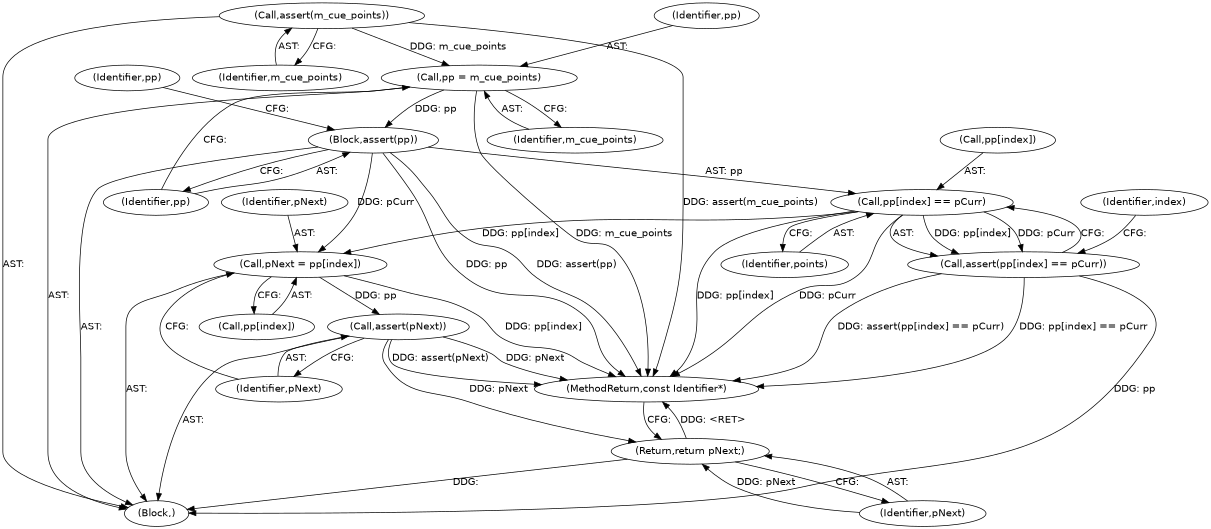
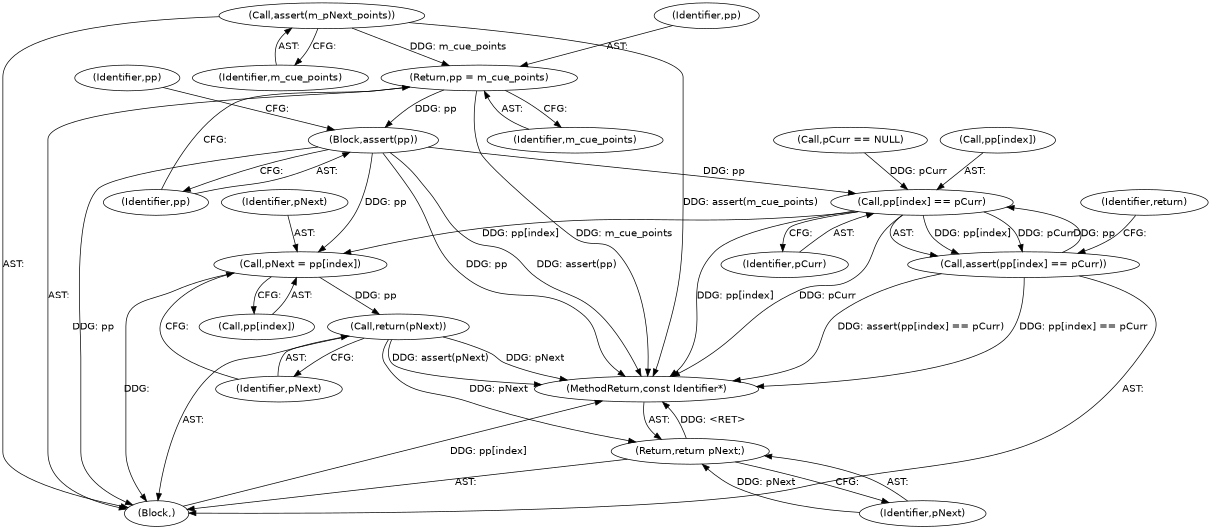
(322, 16) -> (322, 16)
(479, 78) -> (479, 78)
none -> (850, 140)
(724, 171) -> (724, 171)
(386, 202) -> (386, 202)
(1144, 202) -> (1144, 202)
(1094, 234) -> (1094, 234)
(785, 265) -> (785, 265)
(481, 317) -> (389, 455)
(93, 327) -> (93, 327)
(398, 327) -> (398, 327)
(138, 389) -> (138, 389)
(1135, 389) -> (1135, 389)
(661, 420) -> (661, 420)
(467, 482) -> (467, 482)
